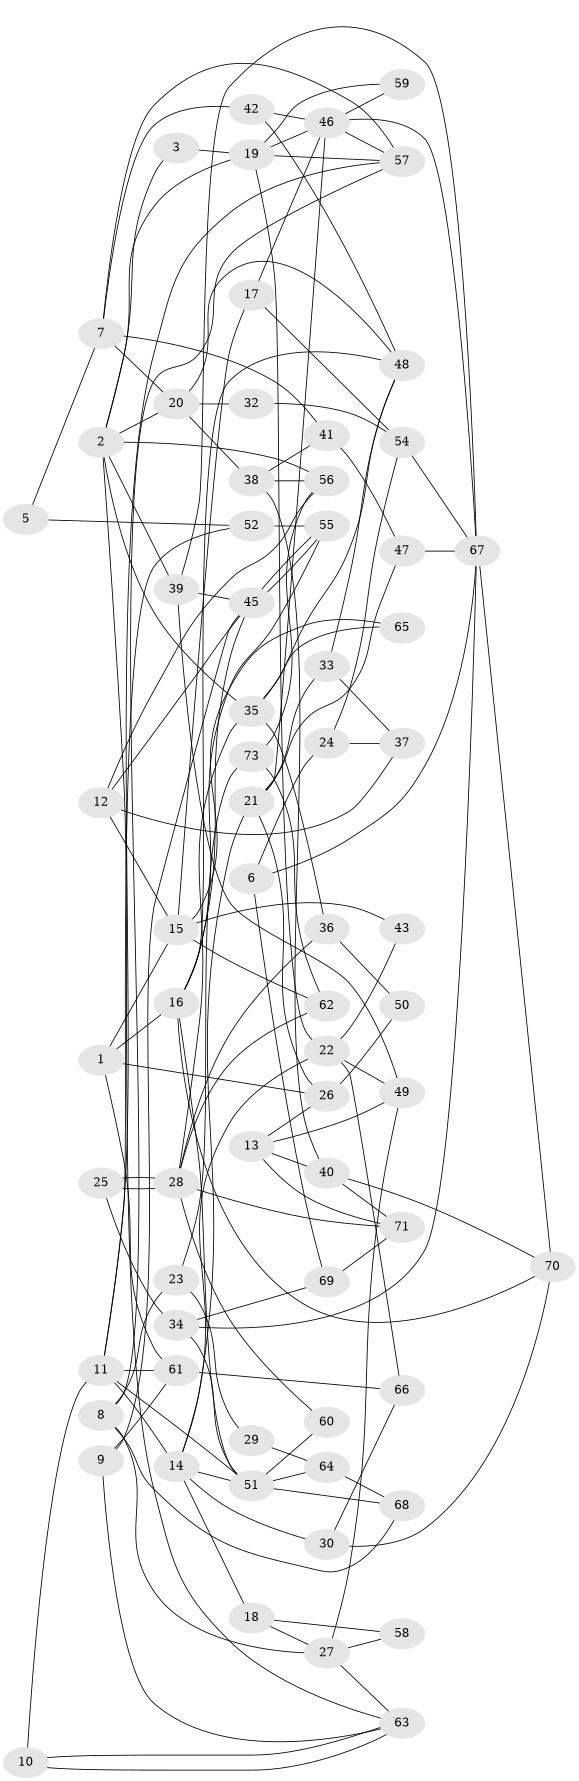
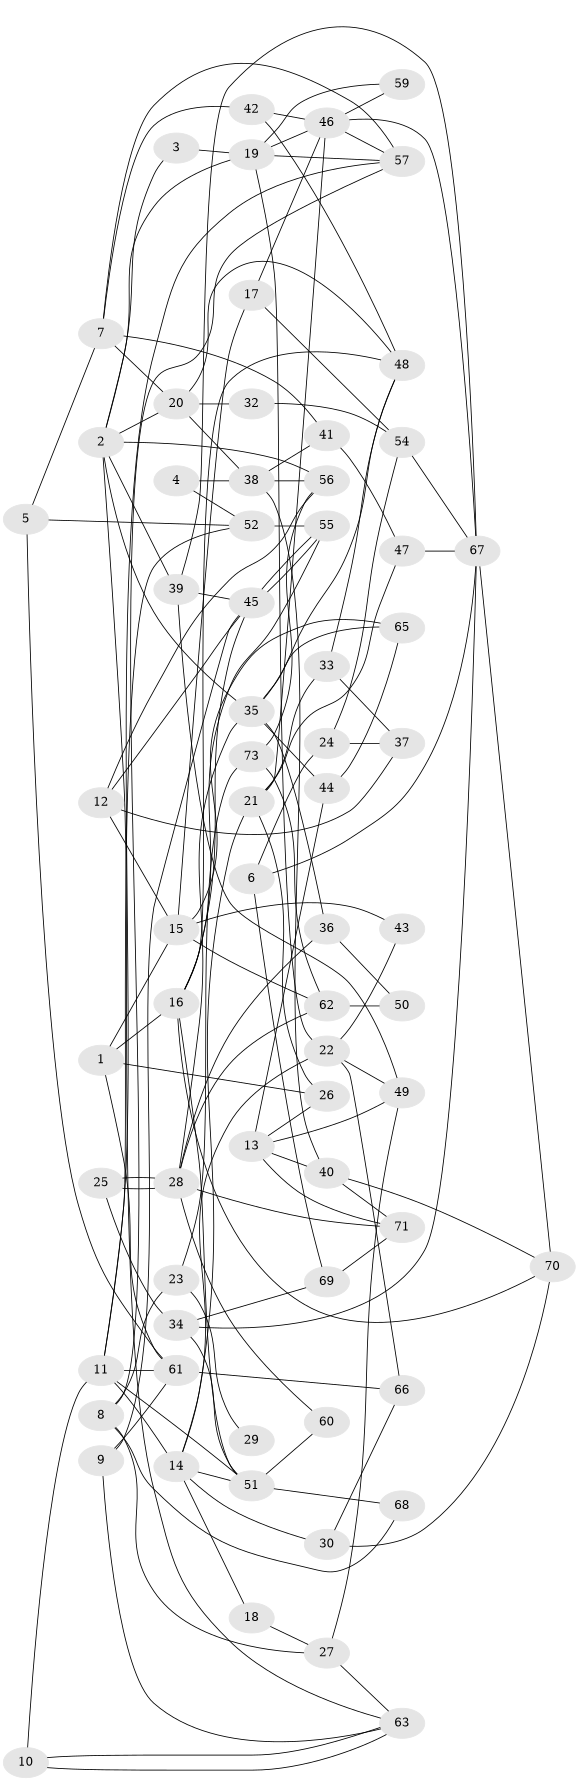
none -> (176, 481)
none -> (327, 789)
none -> (46, 959)
(367, 1052) -> (358, 1006)
(327, 1467) -> none
(402, 1634) -> none
